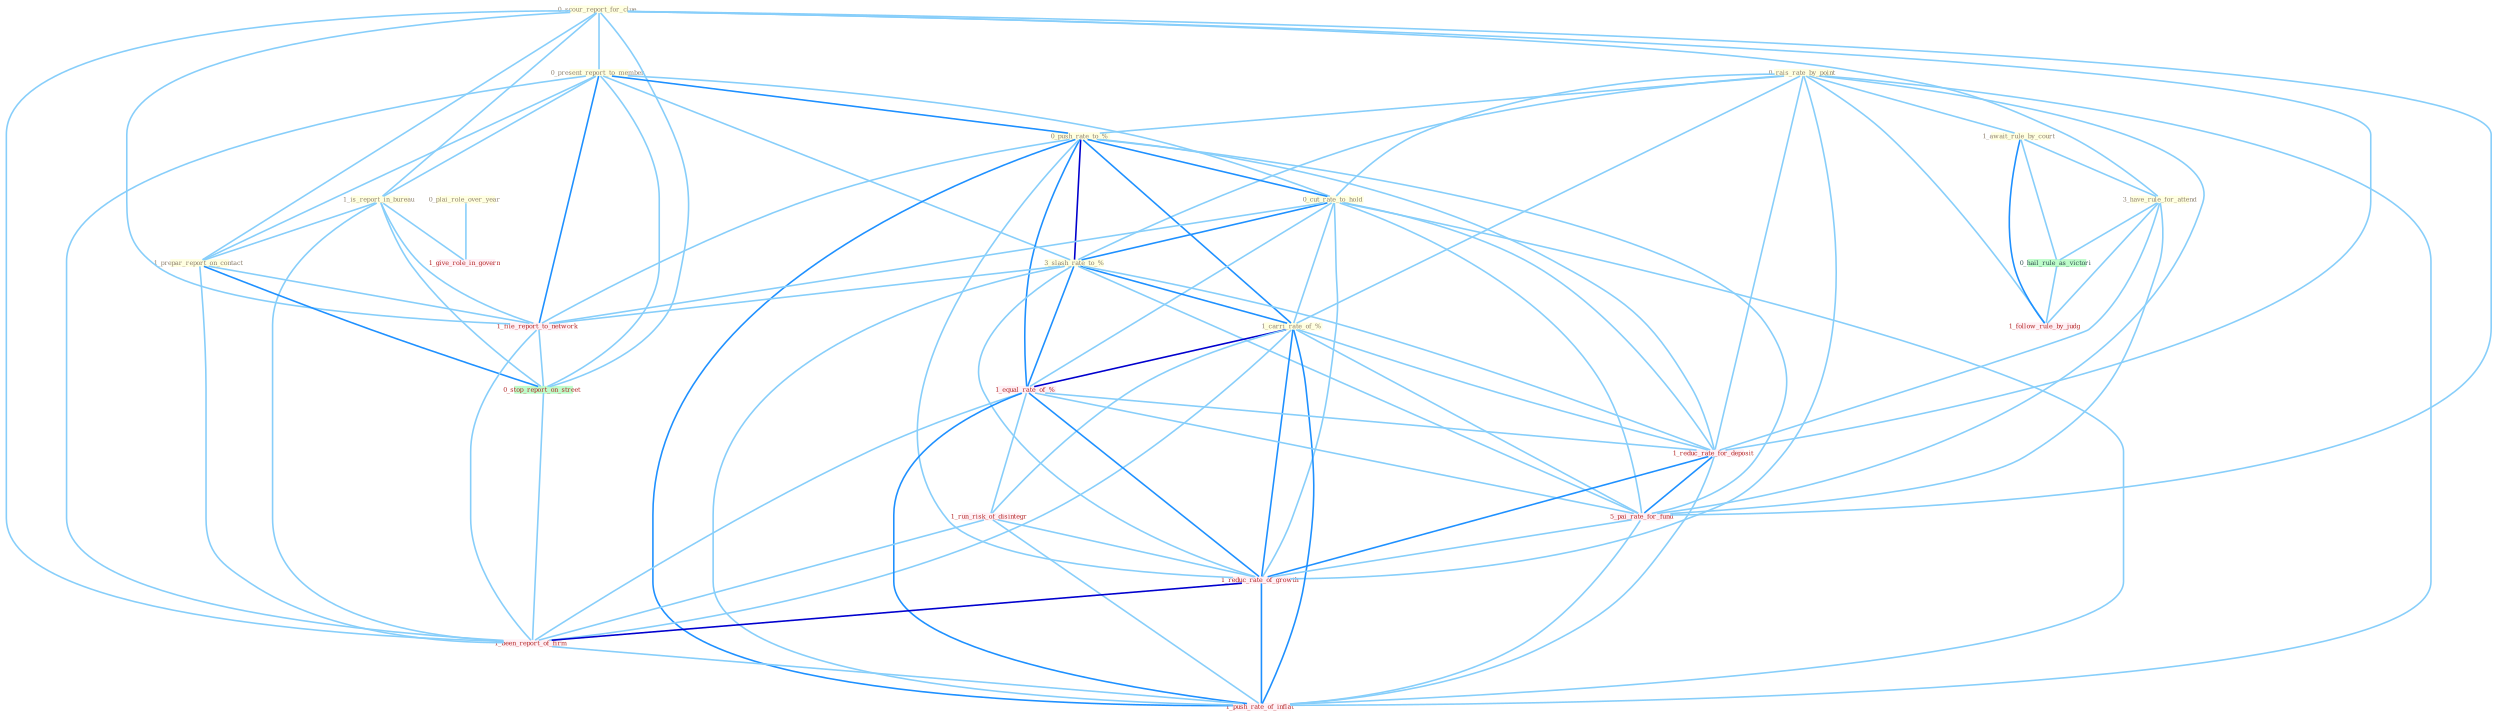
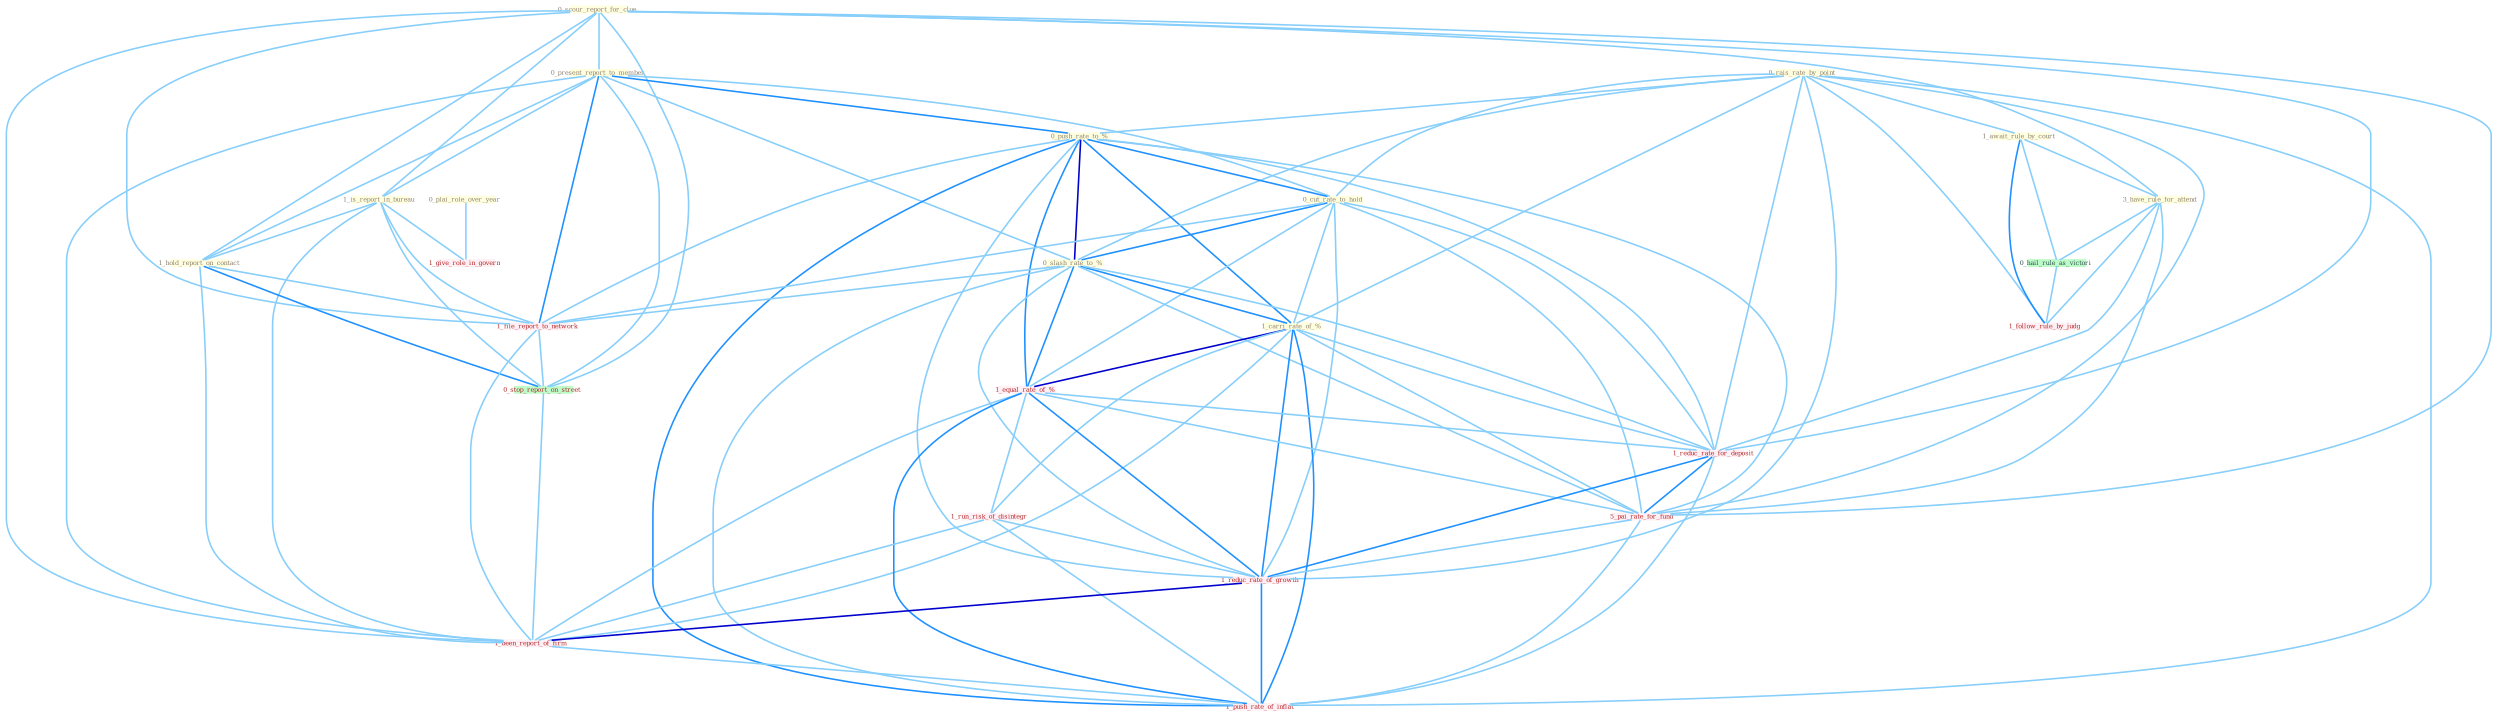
(200, 263) -> (200, 263)
(1074, 263) -> (1074, 263)
(2124, 529) -> none
